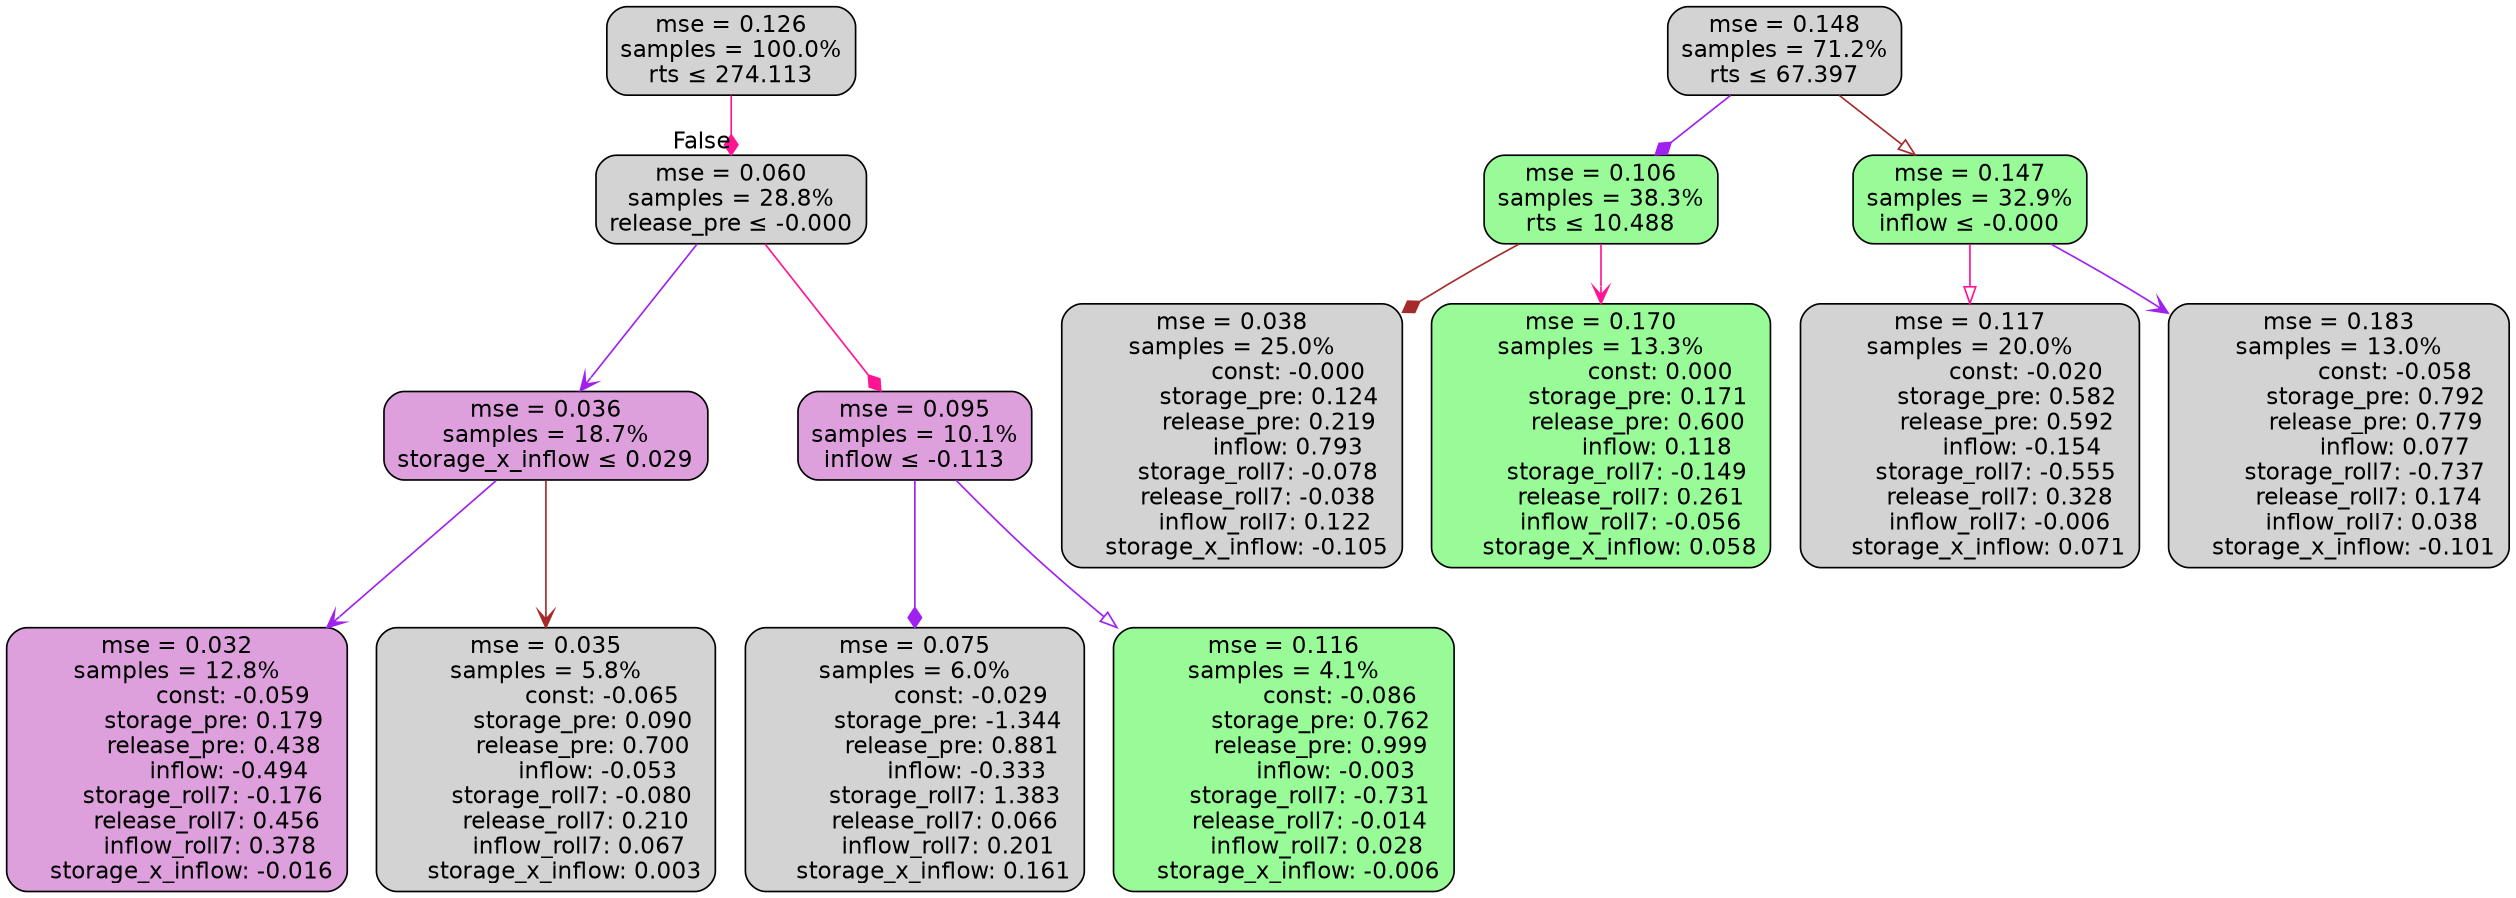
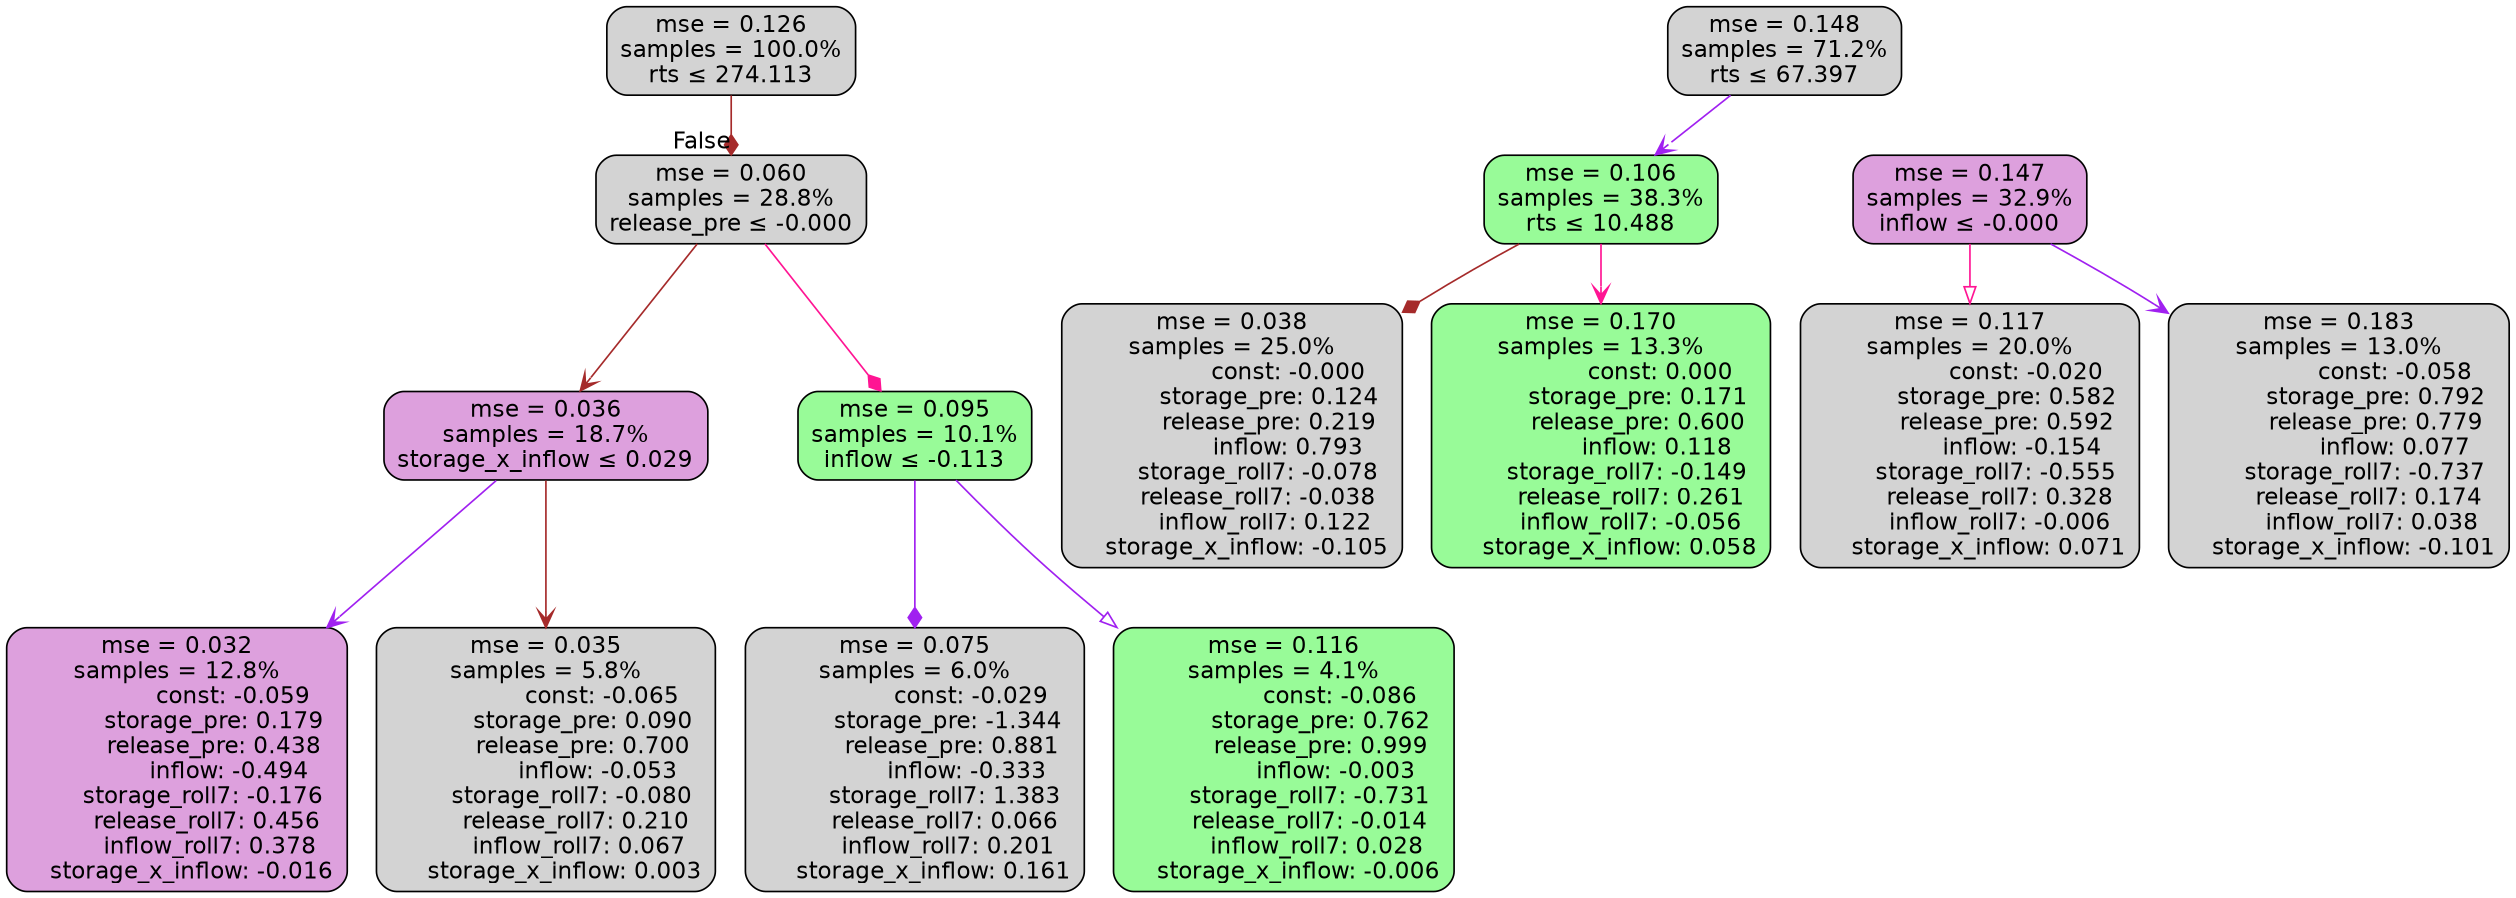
(731, 115) -> (731, 115)
(1701, 119) -> (1701, 119)
(1871, 120) -> none
(1970, 199) -> (1970, 199)
(644, 311) -> (644, 311)
(915, 436) -> (915, 436)
